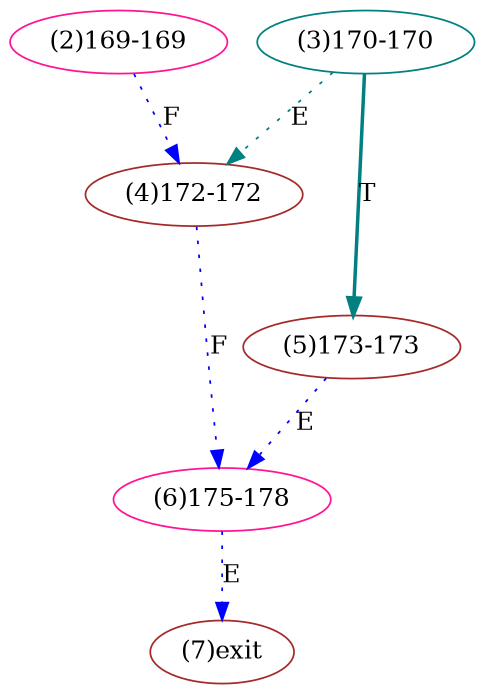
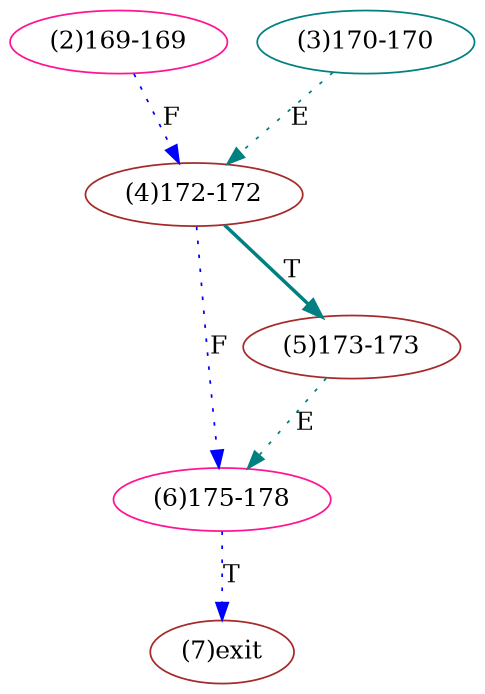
(359, 186) -> (266, 265)
(293, 416) -> (293, 416)
(232, 576) -> (232, 576)
